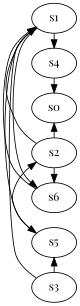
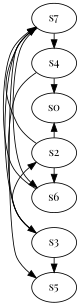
(54, 18) -> (54, 18)
none -> (8, 148)
(15, 186) -> (16, 185)
